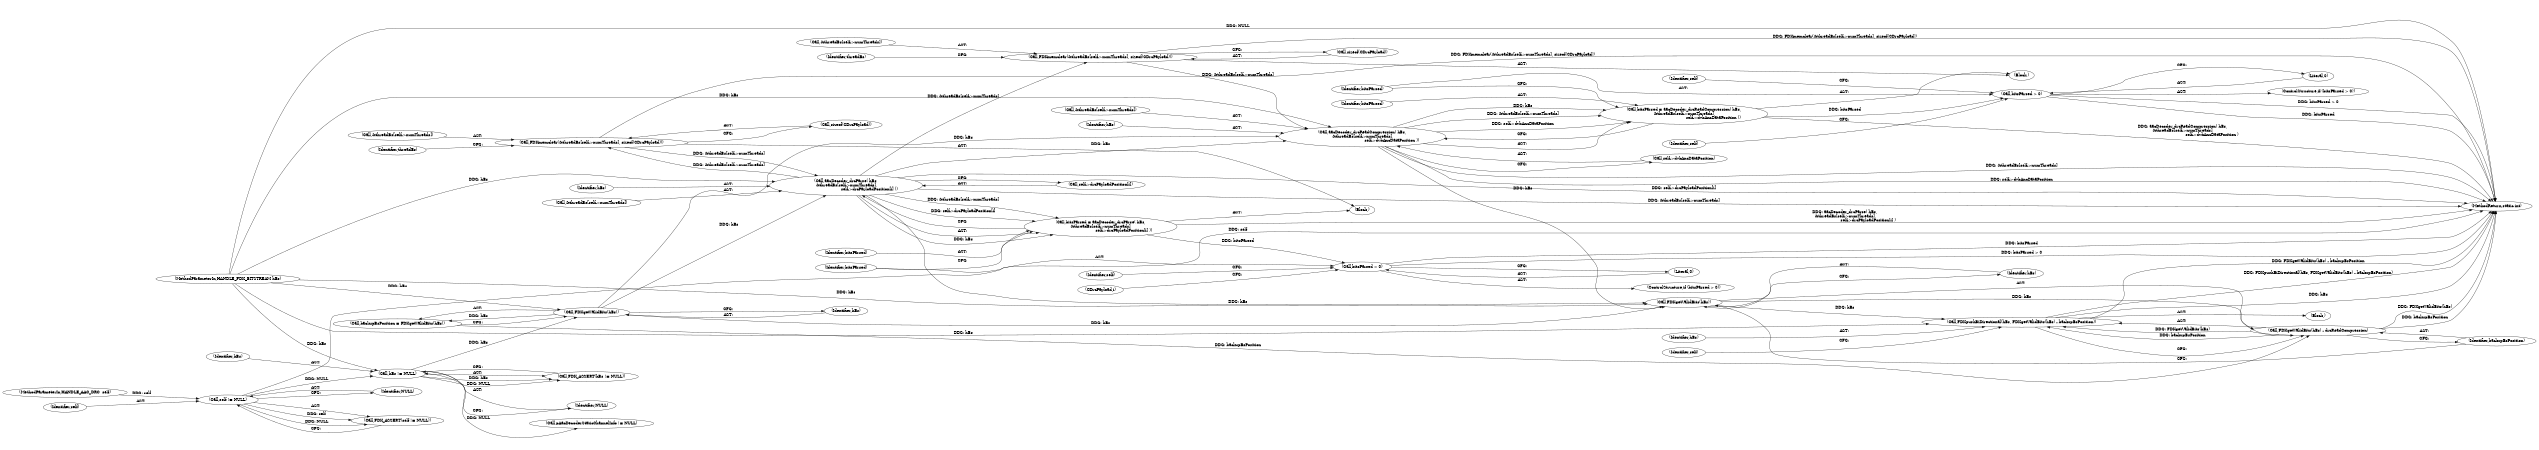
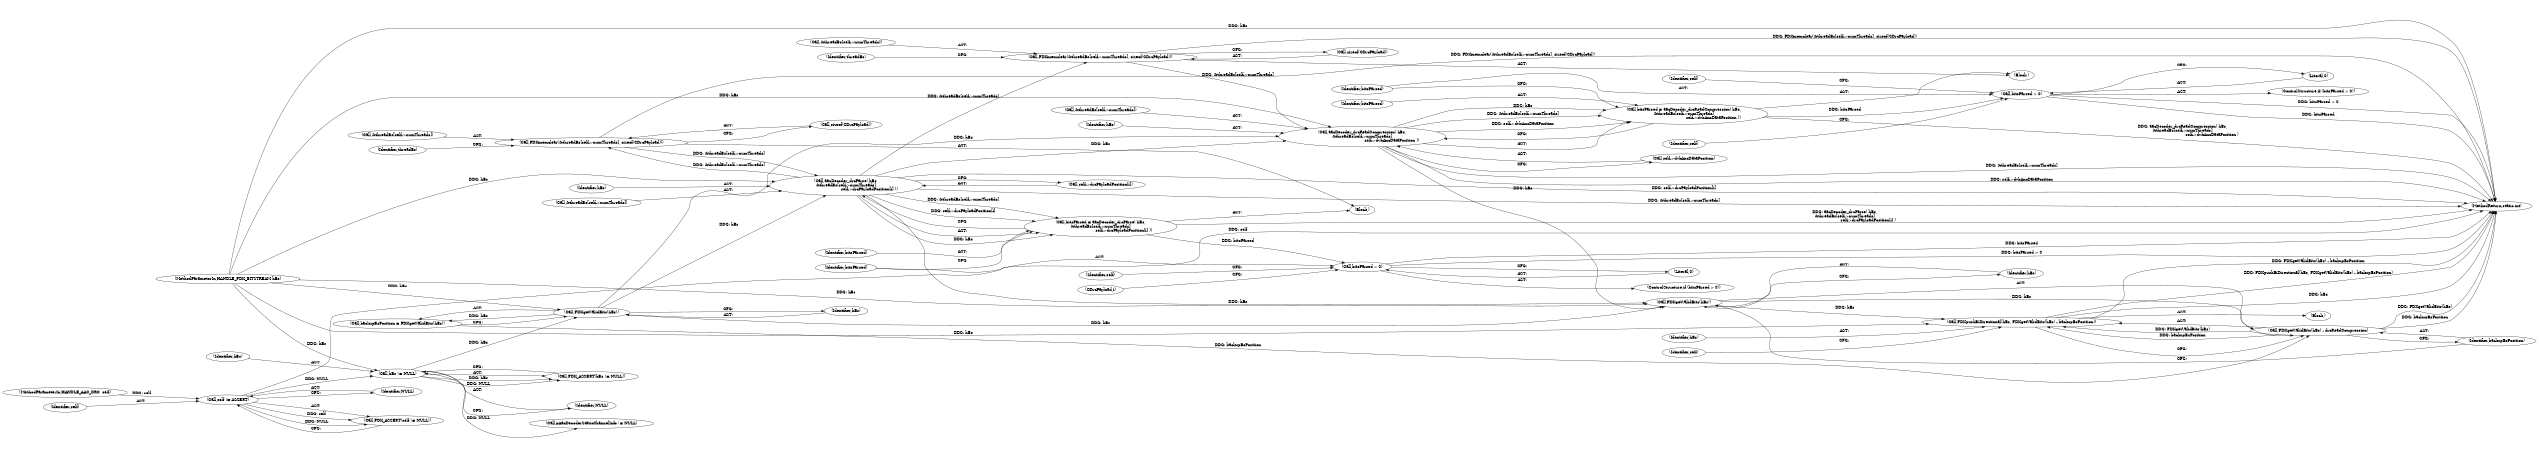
(1238, 26) -> (1238, 26)
(228, 400) -> (228, 400)
